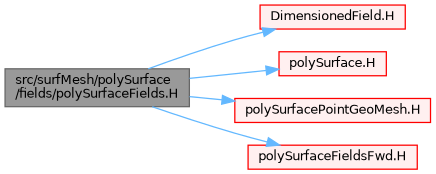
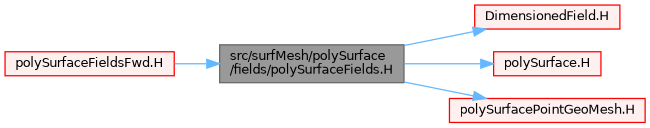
(209, 125) -> (191, 64)
